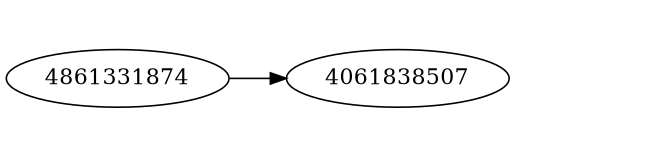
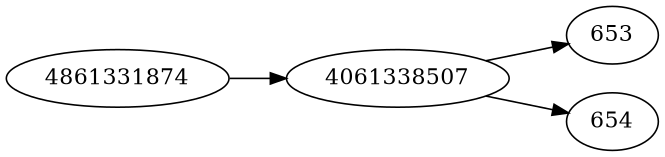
none -> (612, 35)
(398, 78) -> (398, 78)
none -> (612, 122)
